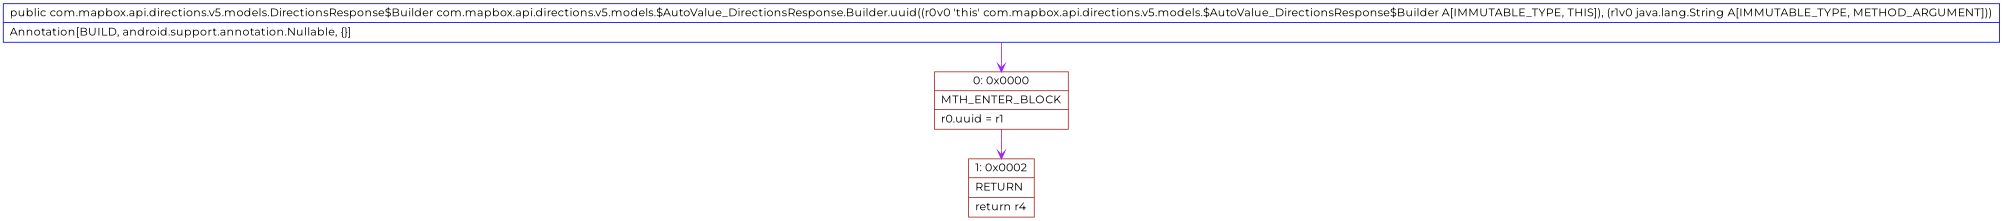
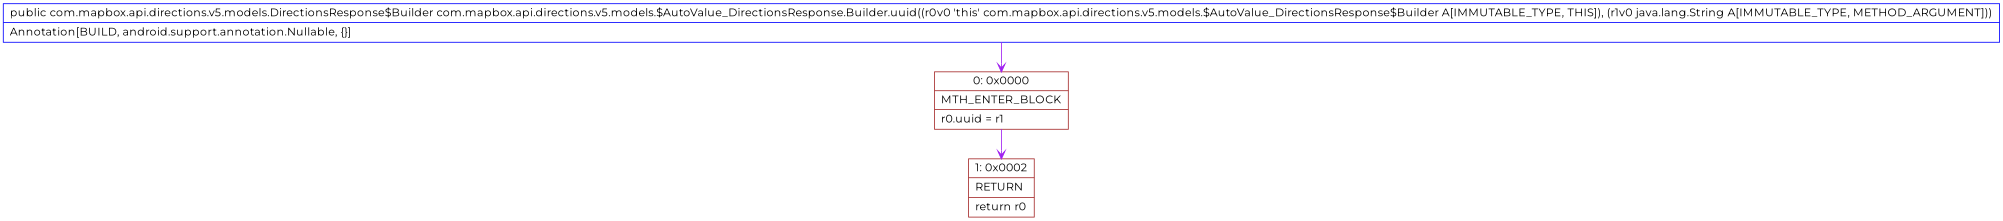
(1001, 207) -> (1001, 207)
